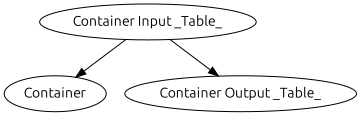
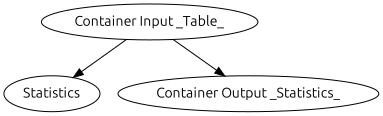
(55, 94) -> (52, 94)
(241, 94) -> (248, 94)
